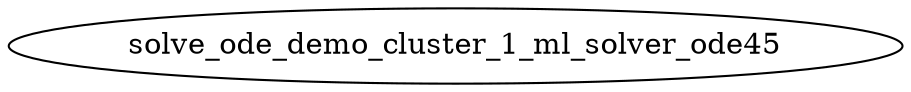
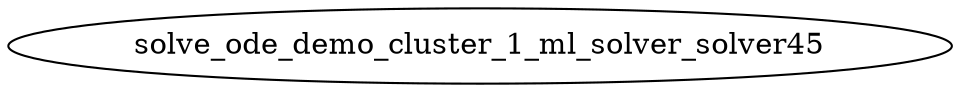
(456, 46) -> (480, 46)
